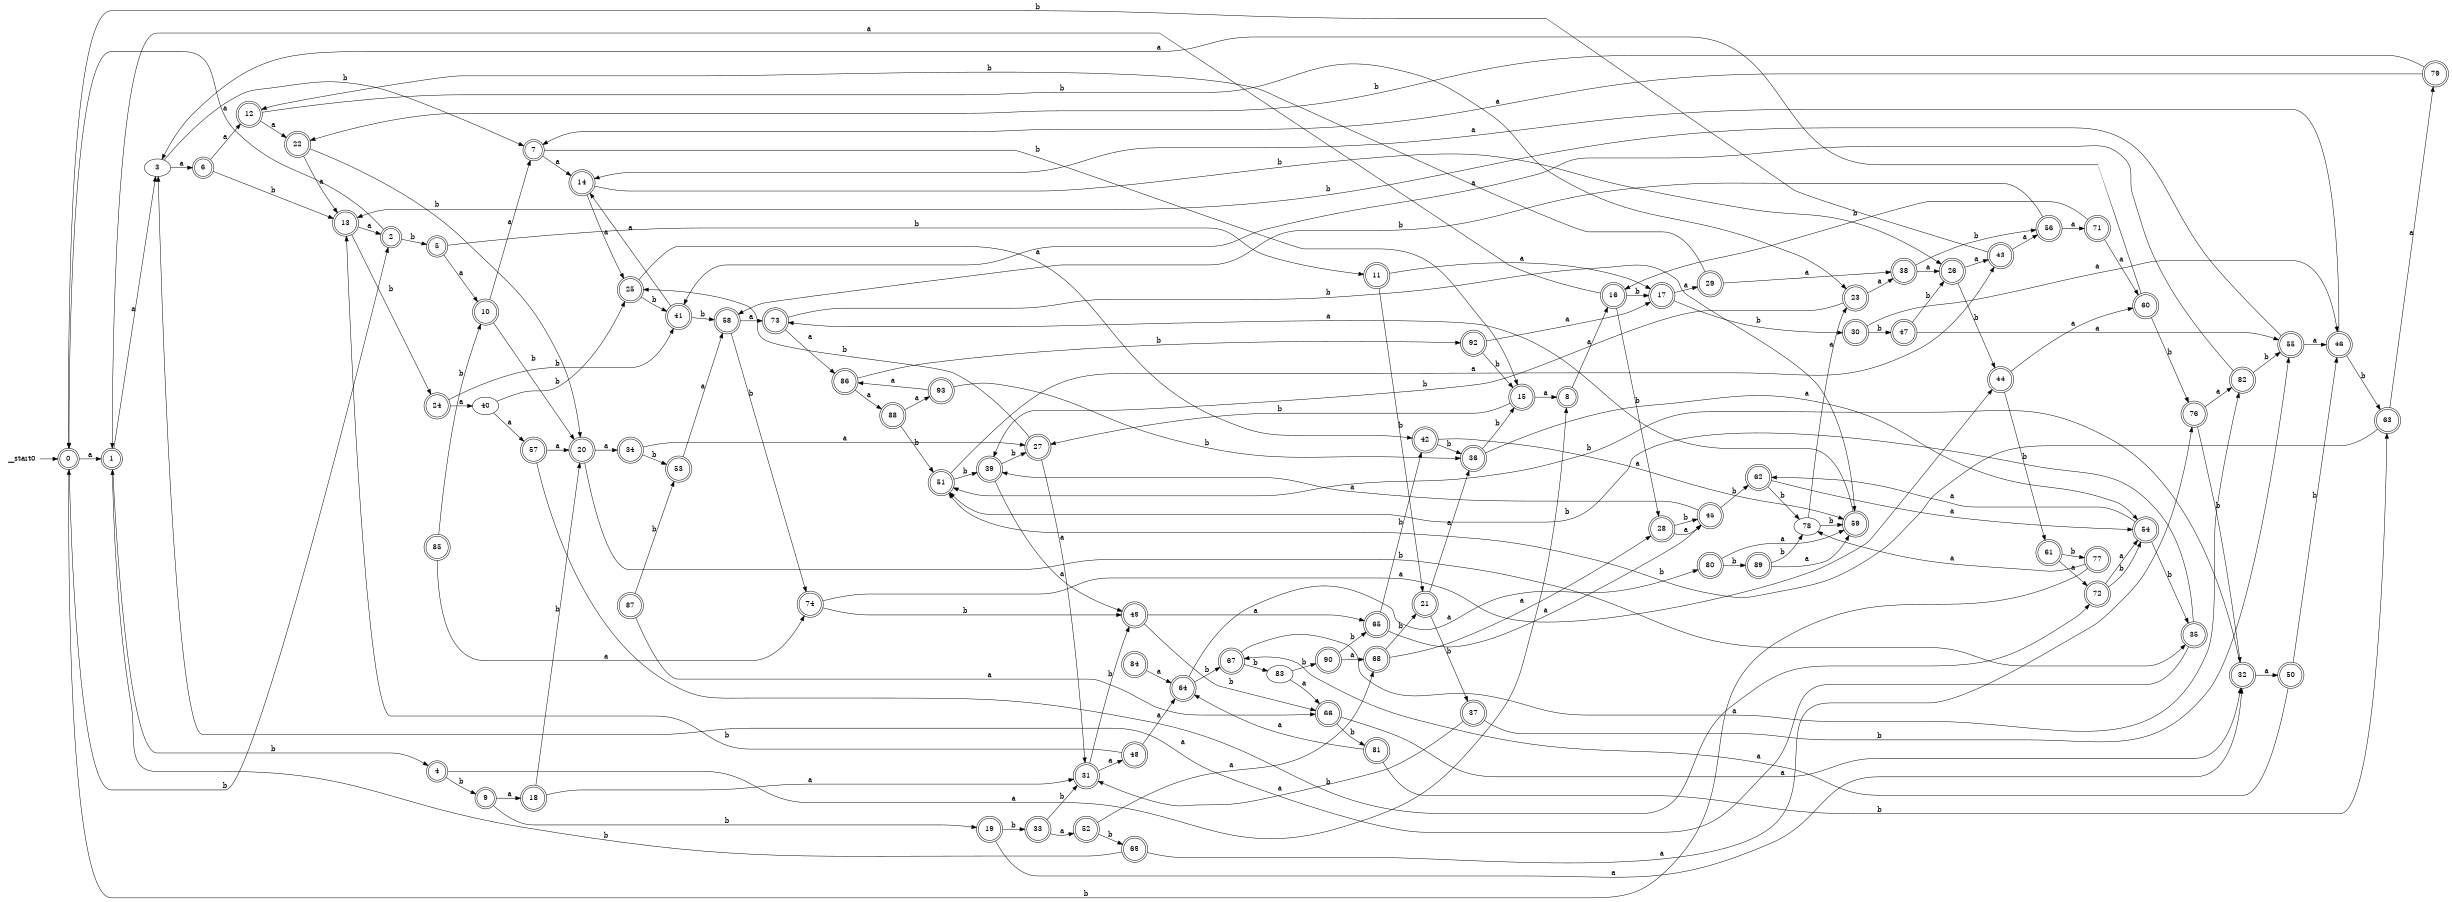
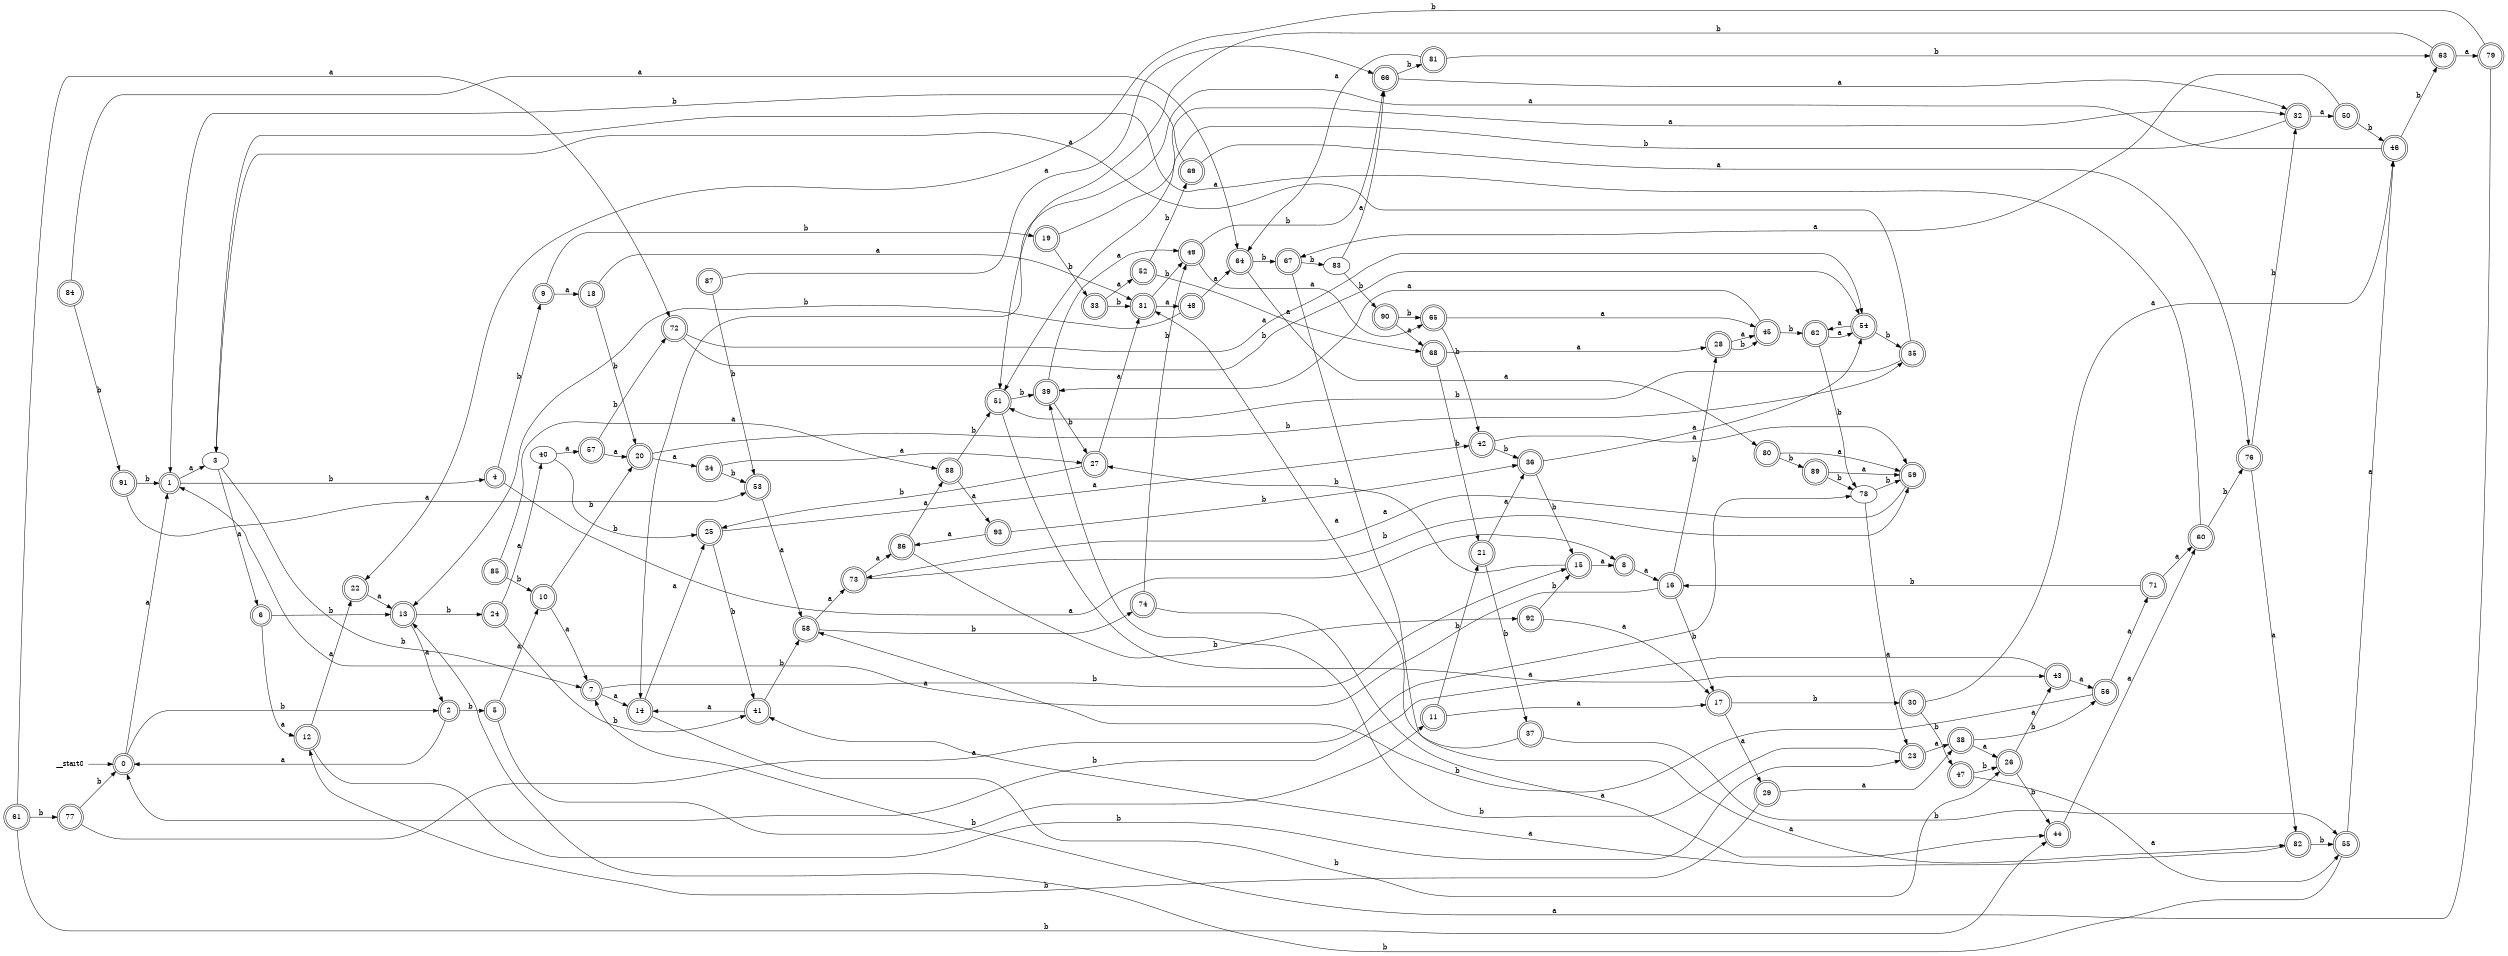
(482, 257) -> none
(2023, 460) -> (1013, 931)
none -> (124, 483)
(591, 661) -> (656, 423)
